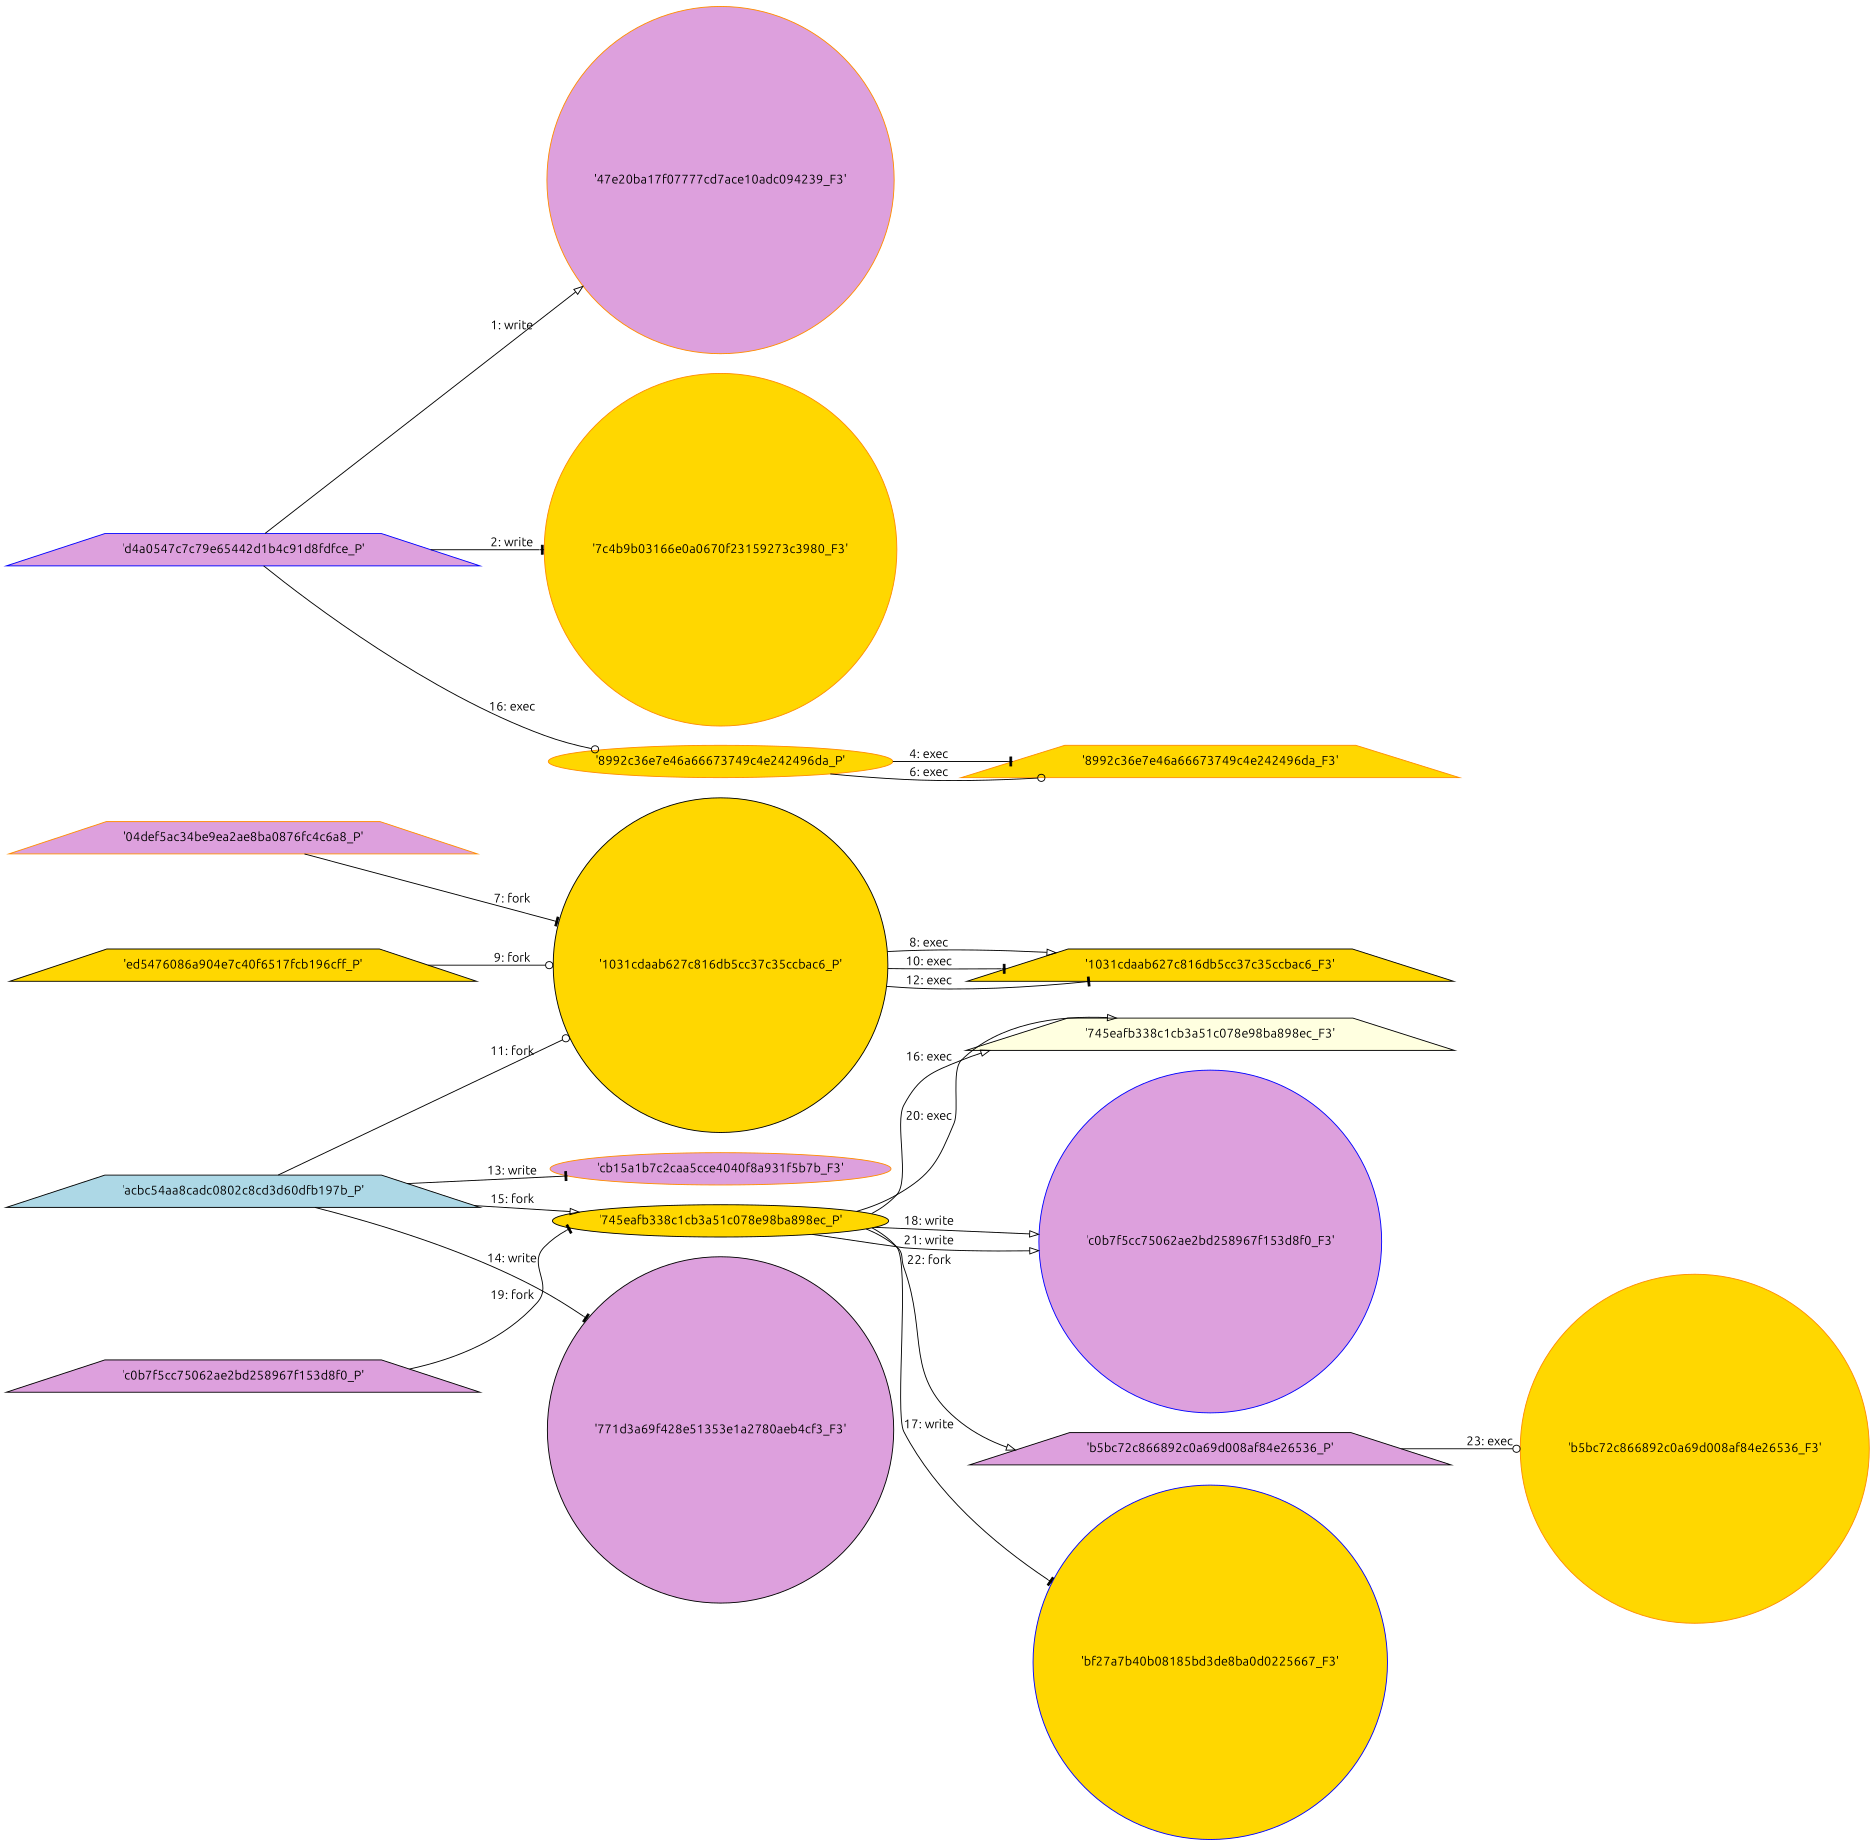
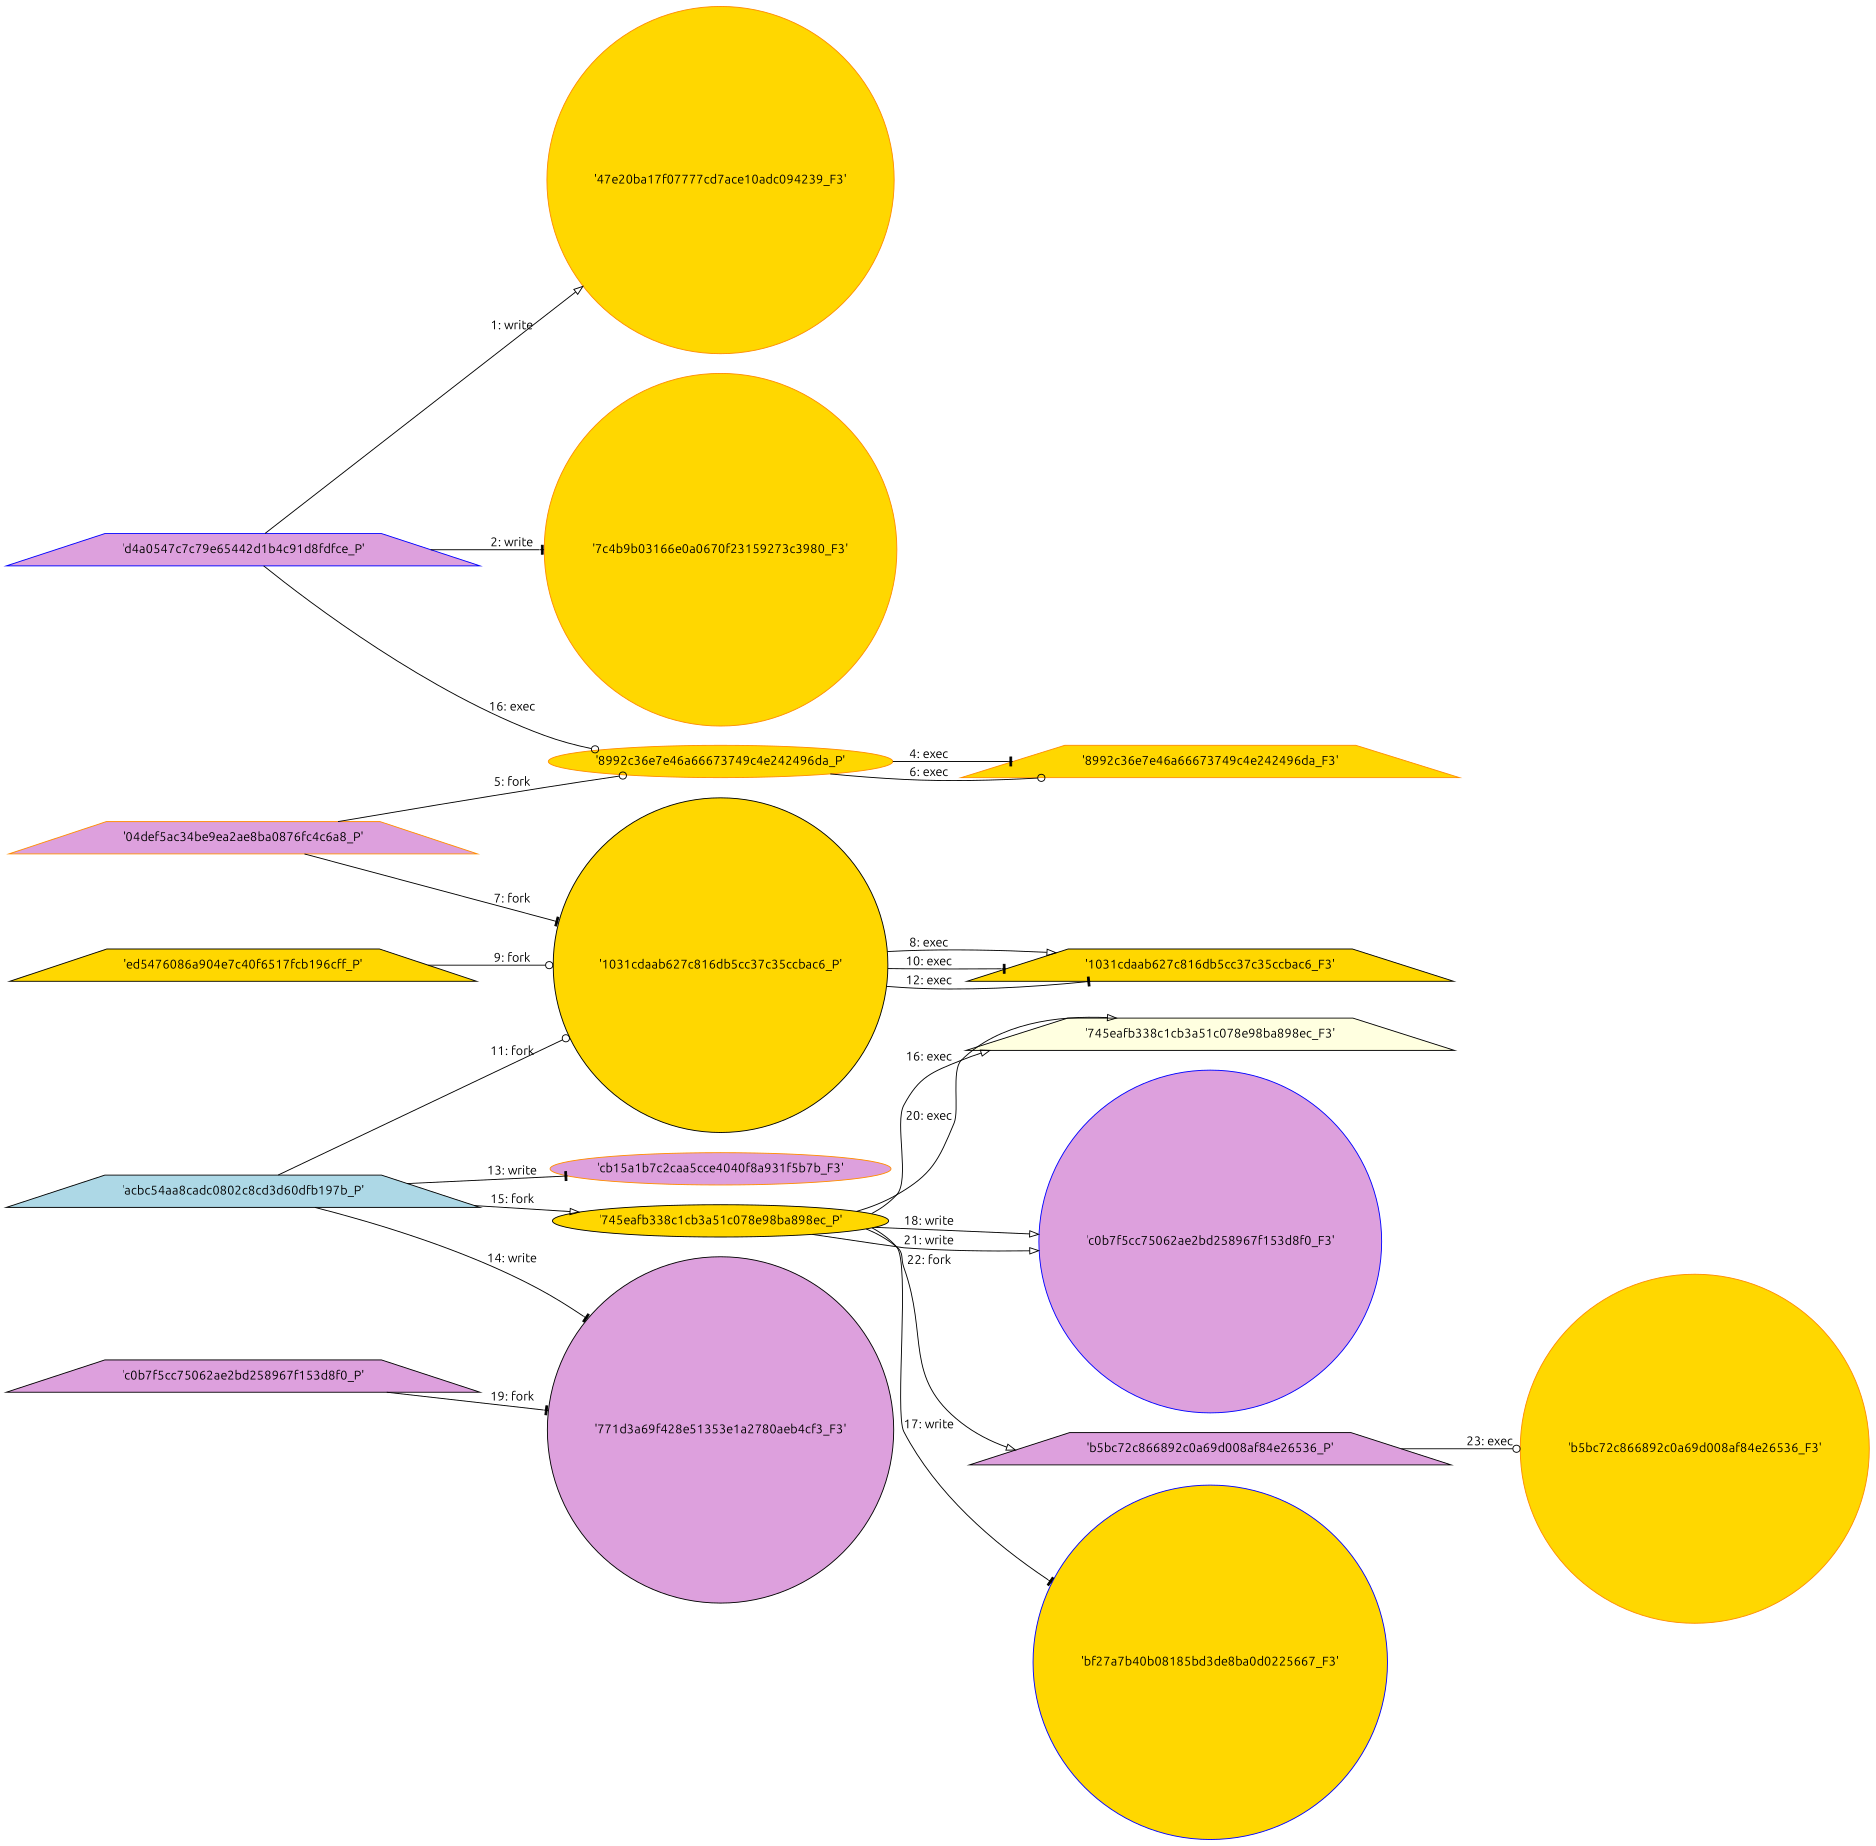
(721, 180) -> (721, 180)
none -> (478, 798)
(515, 1323) -> (465, 1401)
